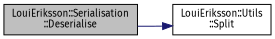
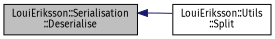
(150, 26) -> (160, 13)
